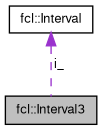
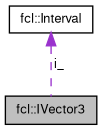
(51, 110) -> (51, 110)
